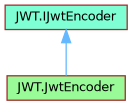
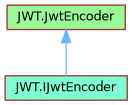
(66, 59) -> (66, 59)
